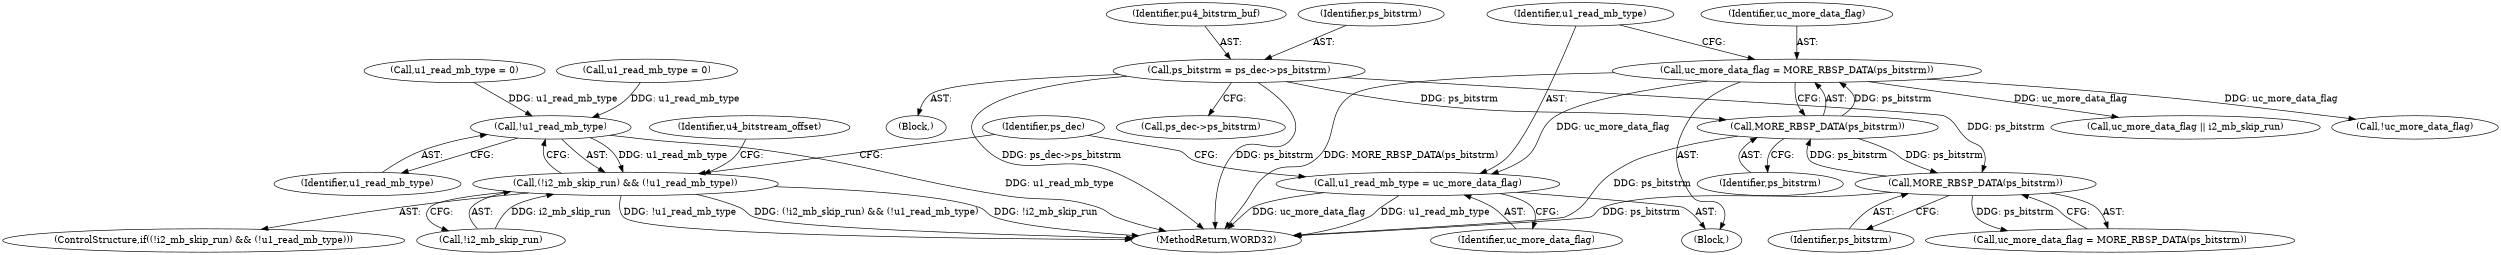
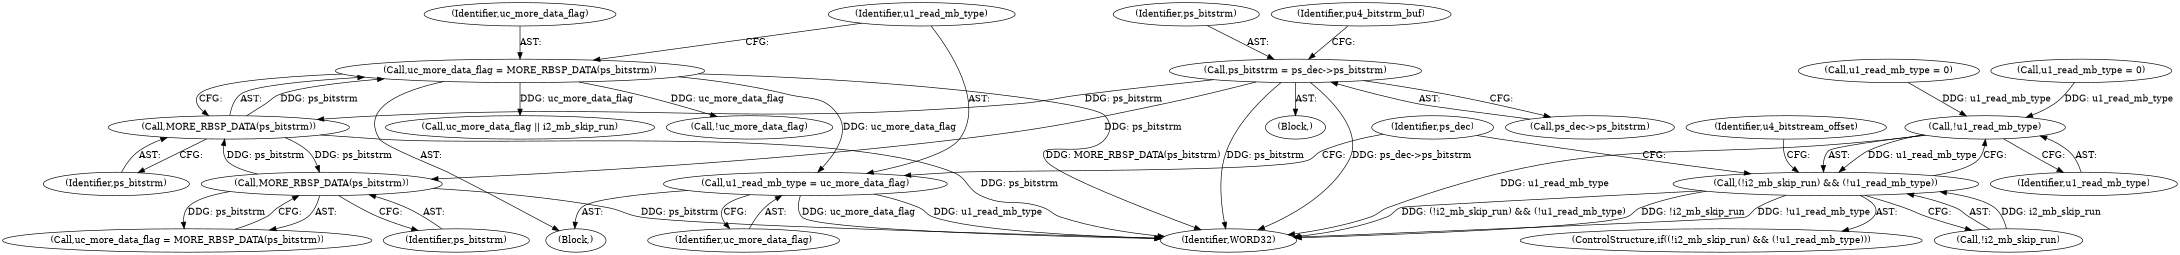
(1233, 43) -> (1345, 43)
none -> (1433, 106)
(1216, 240) -> (1228, 240)
